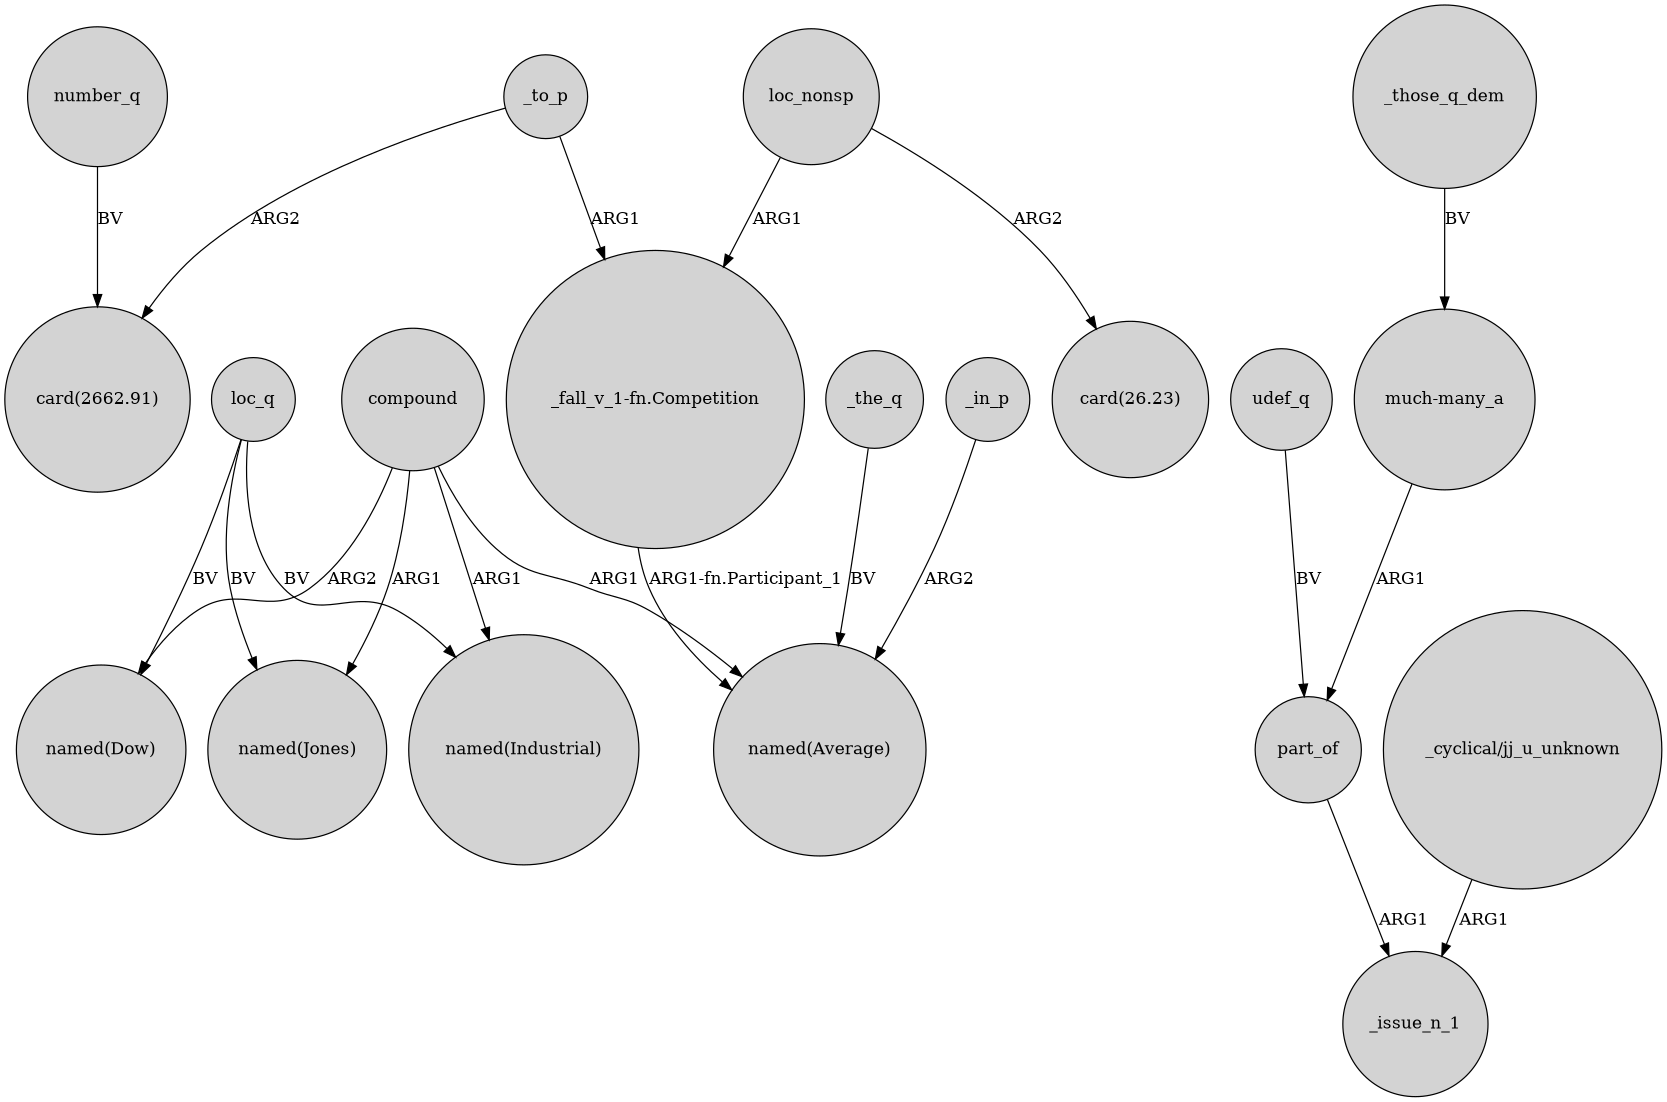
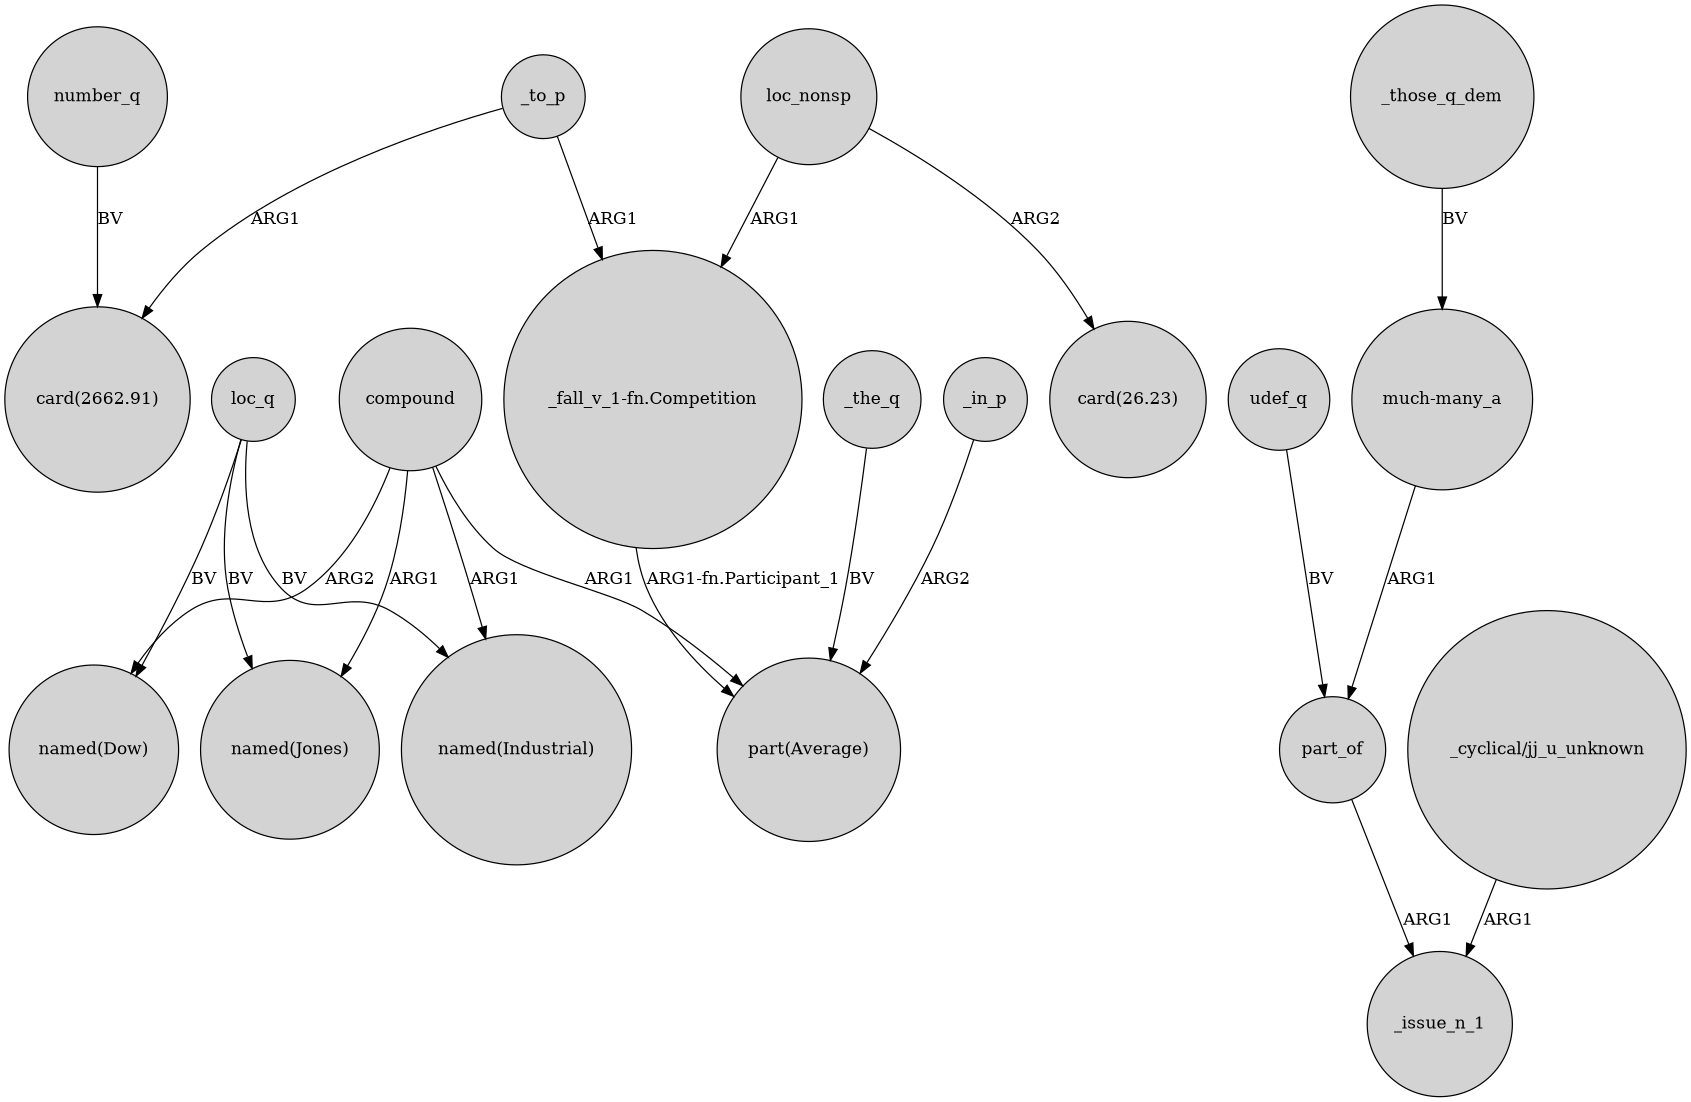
(276, 220) -> (276, 220)
(820, 750) -> (809, 750)
